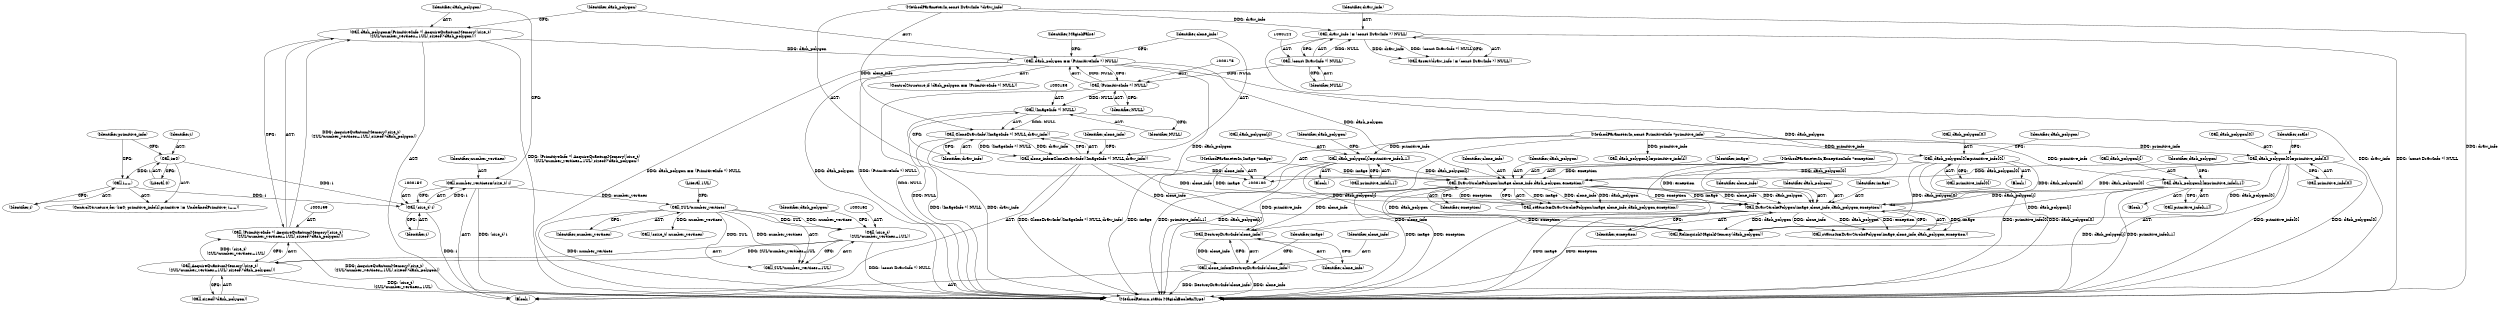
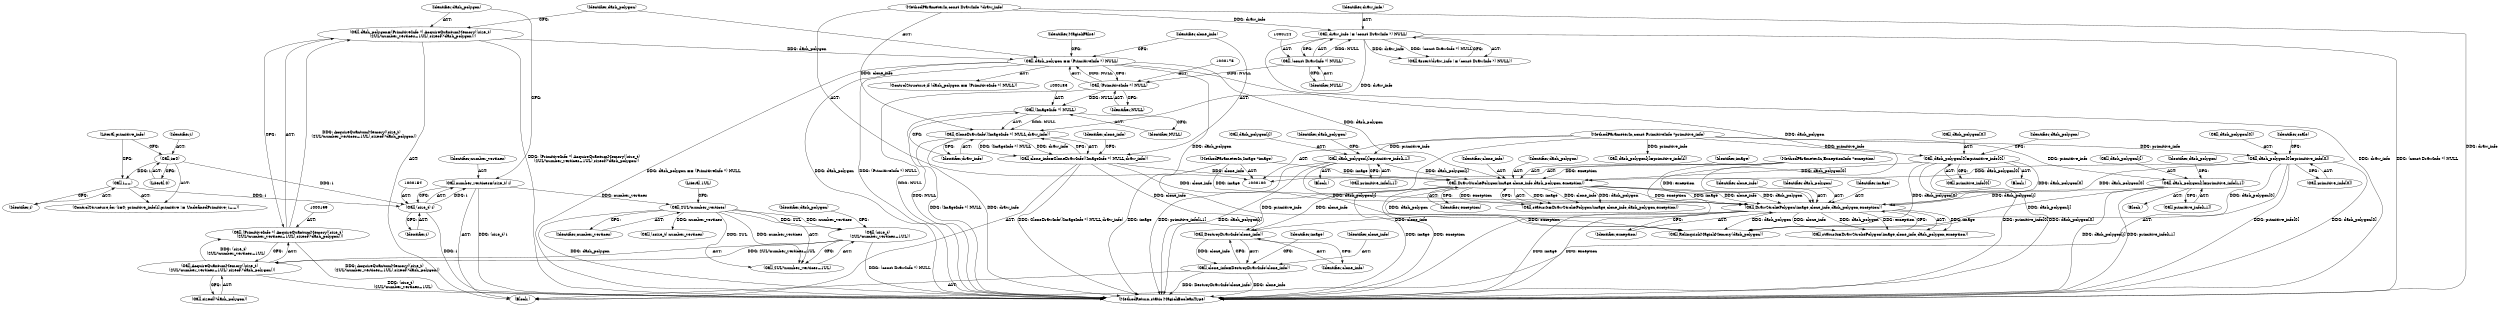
none -> (1224, 98)
(123, 135) -> (123, 135)
(859, 208) -> none
(590, 251) -> (590, 251)
